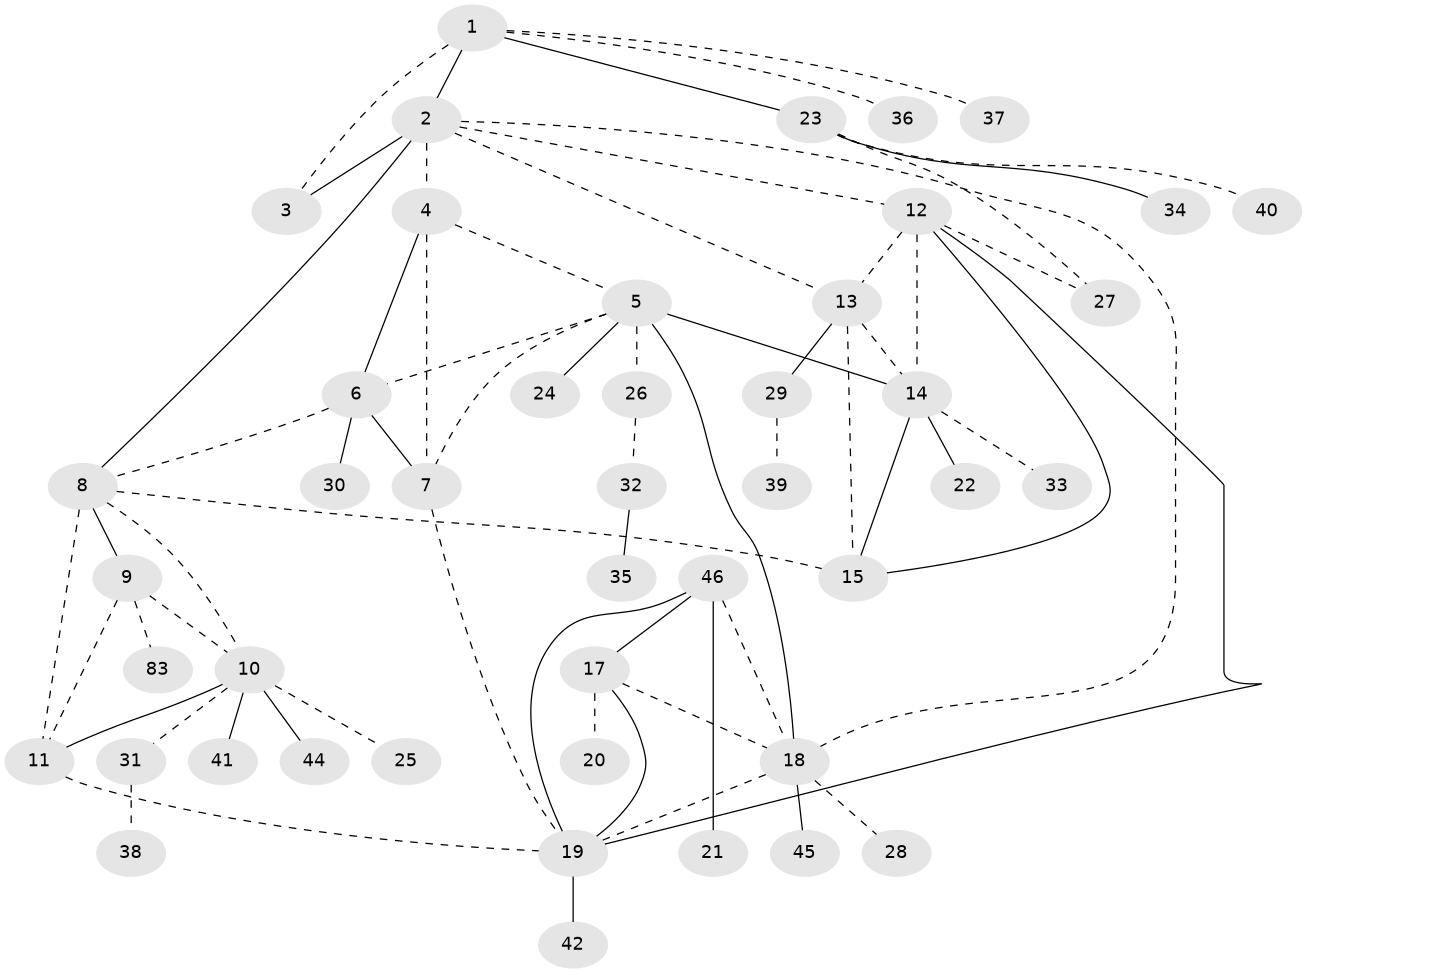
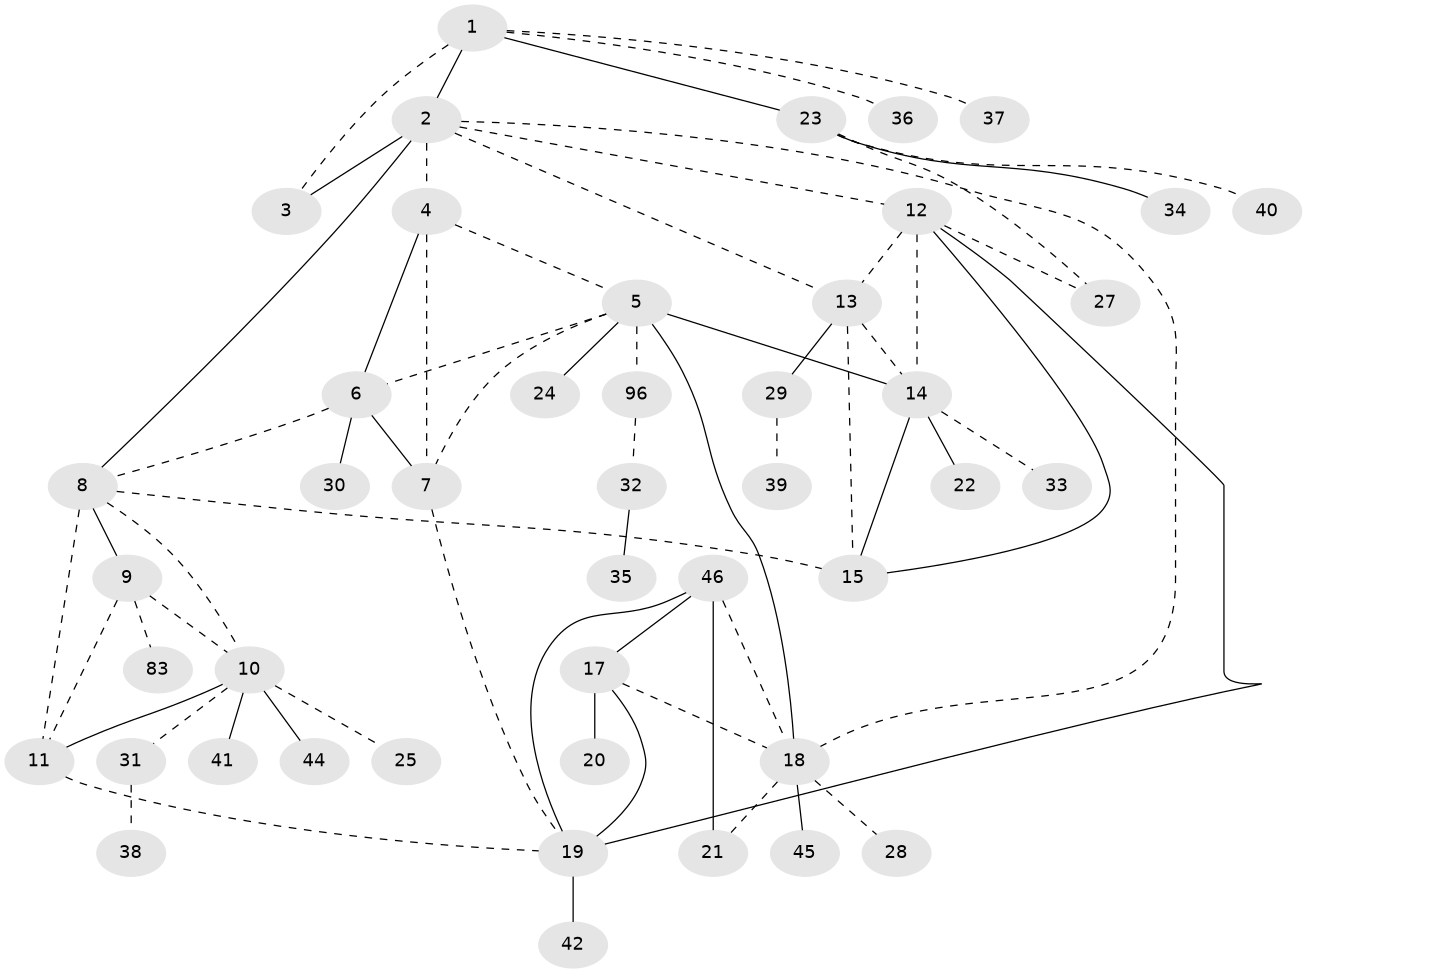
(637, 395) -> (637, 395)
(595, 716) -> (595, 716)
(684, 808) -> (745, 818)
